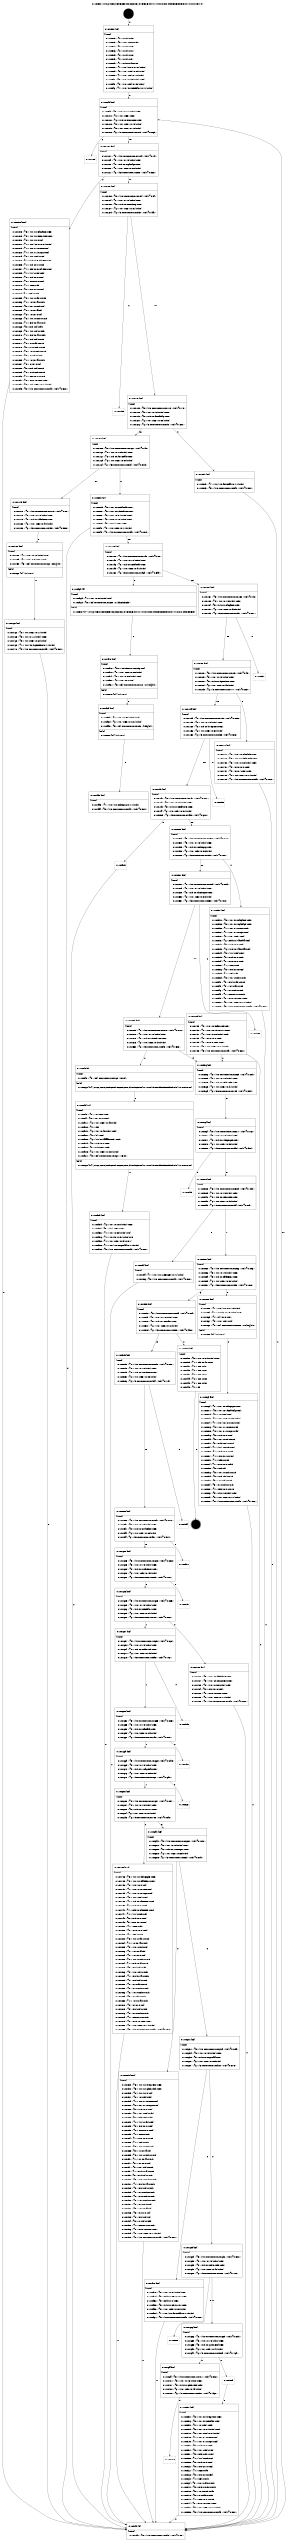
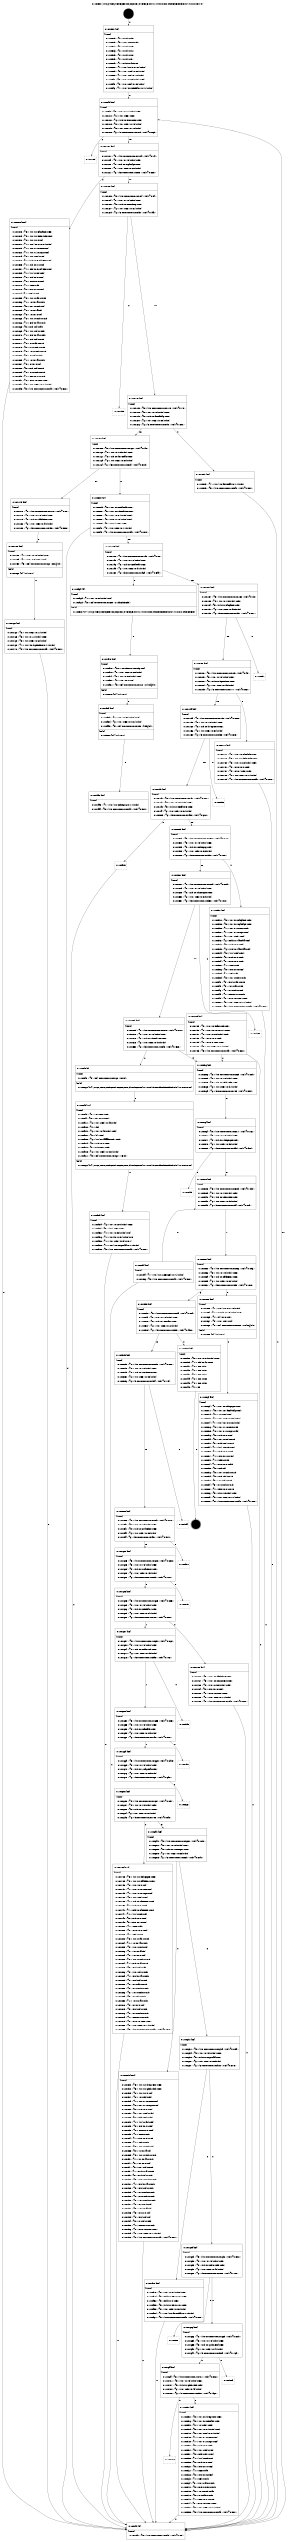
(193, 1235) -> (167, 1227)
(145, 1784) -> none
(225, 2394) -> (194, 2400)
